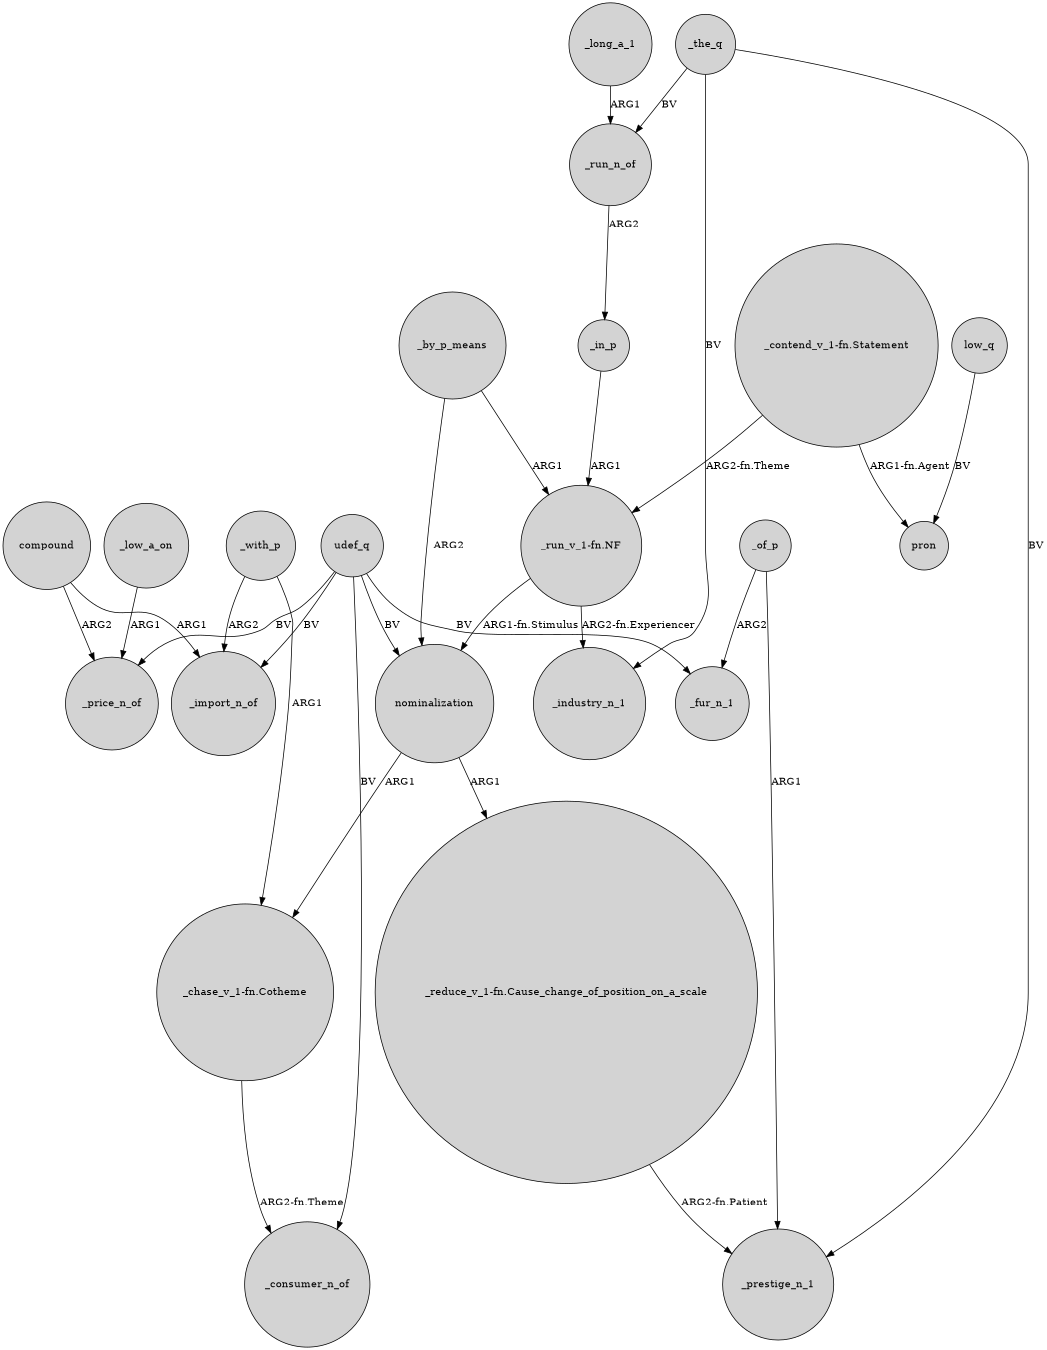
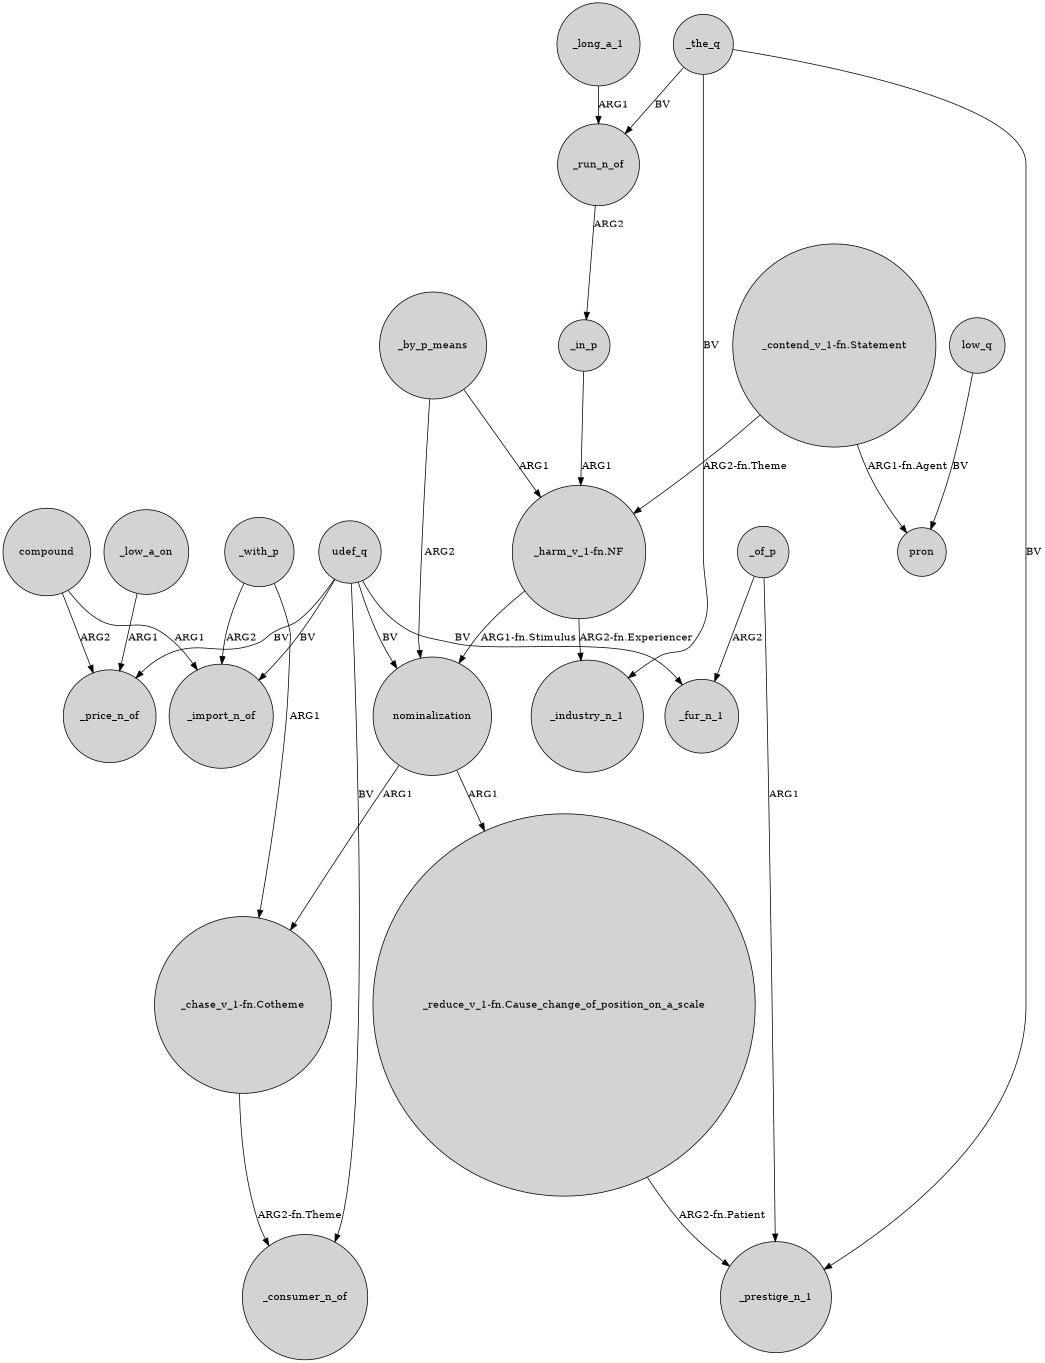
(581, 546) -> (579, 552)
